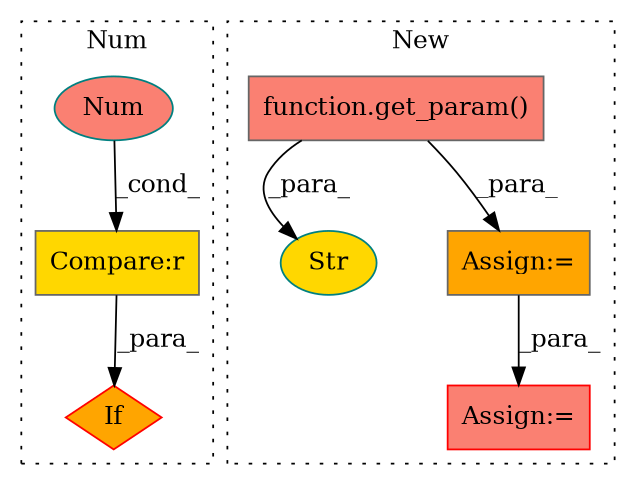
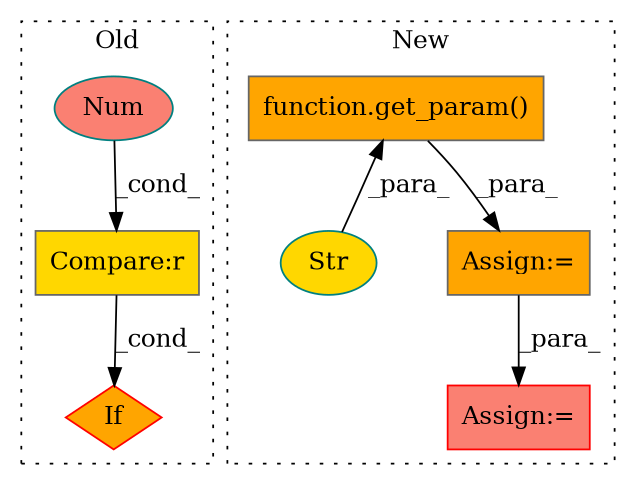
(117, 42) -> (117, 42)
(396, 108) -> (396, 108)
(265, 179) -> (359, 195)
(158, 340) -> (158, 340)
